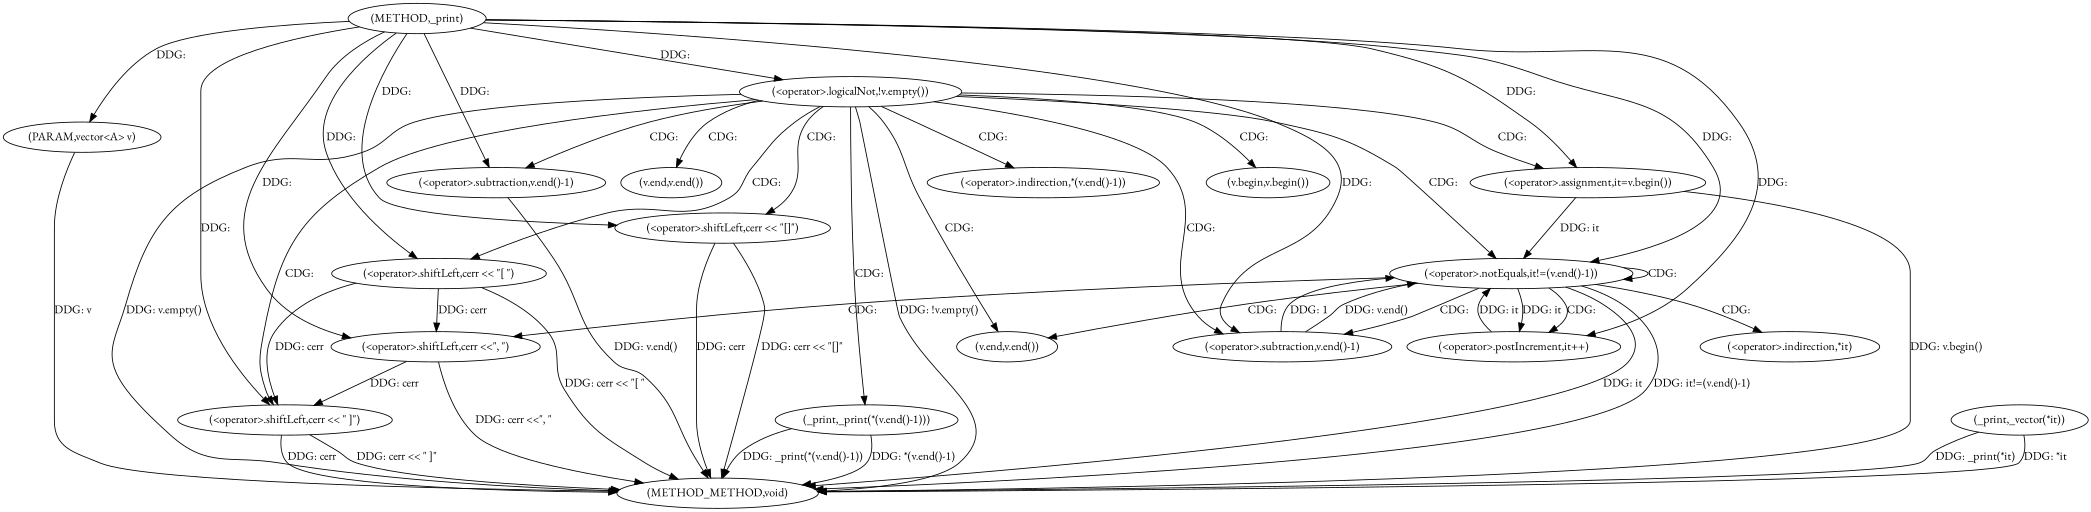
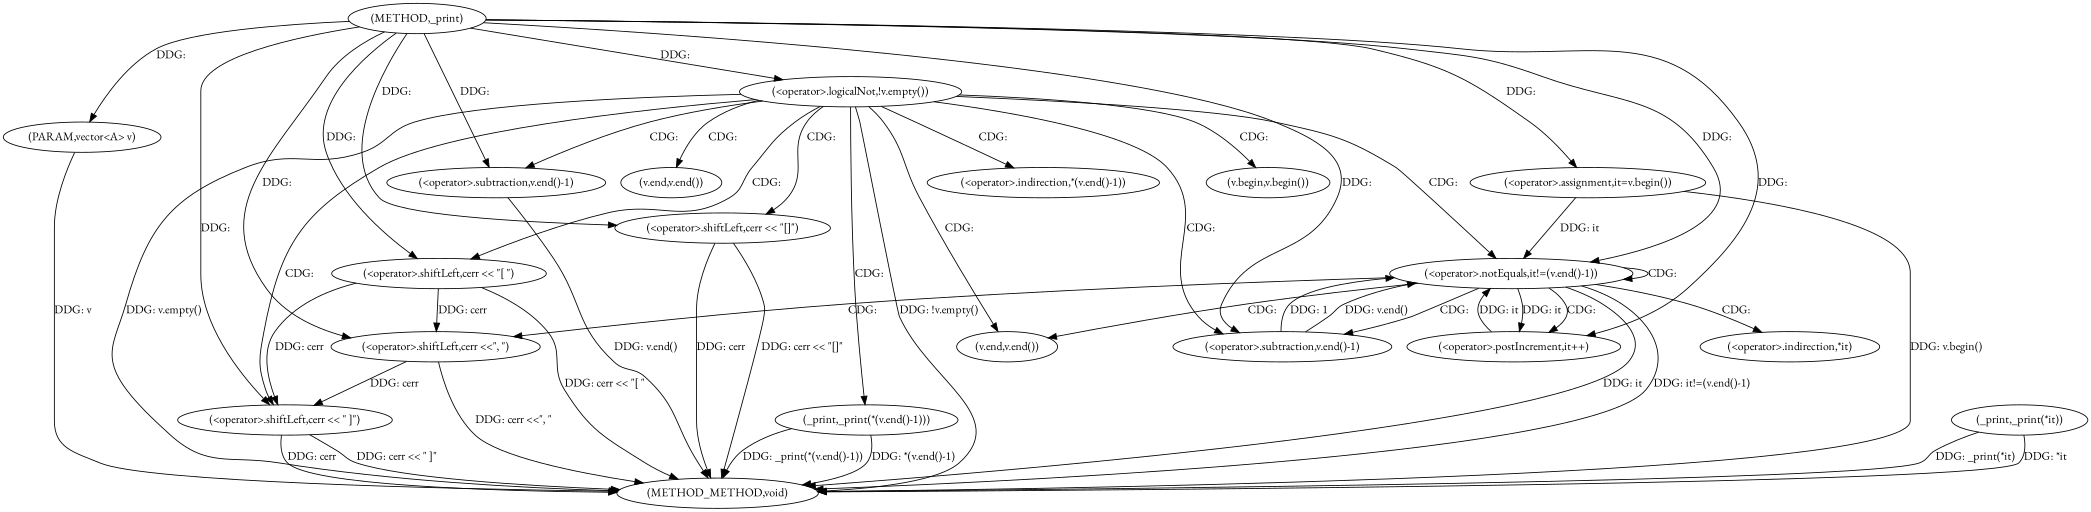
(1254, 102) -> none
(2020, 420) -> (2020, 420)
